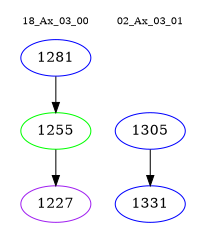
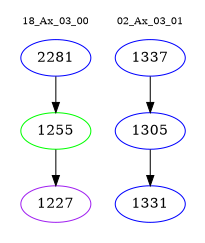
(56, 58) -> (56, 58)
none -> (150, 58)
